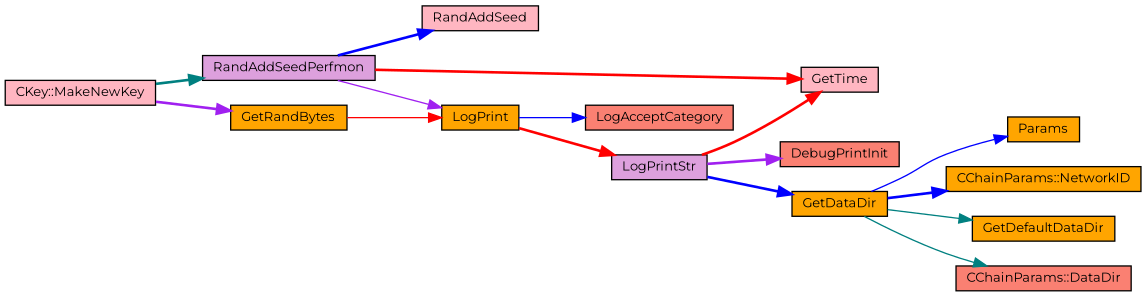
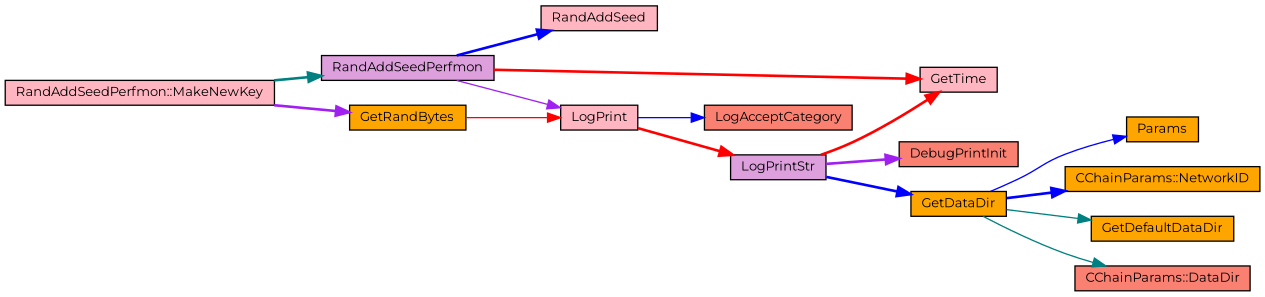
(80, 93) -> (140, 93)
(480, 118) -> (599, 118)
